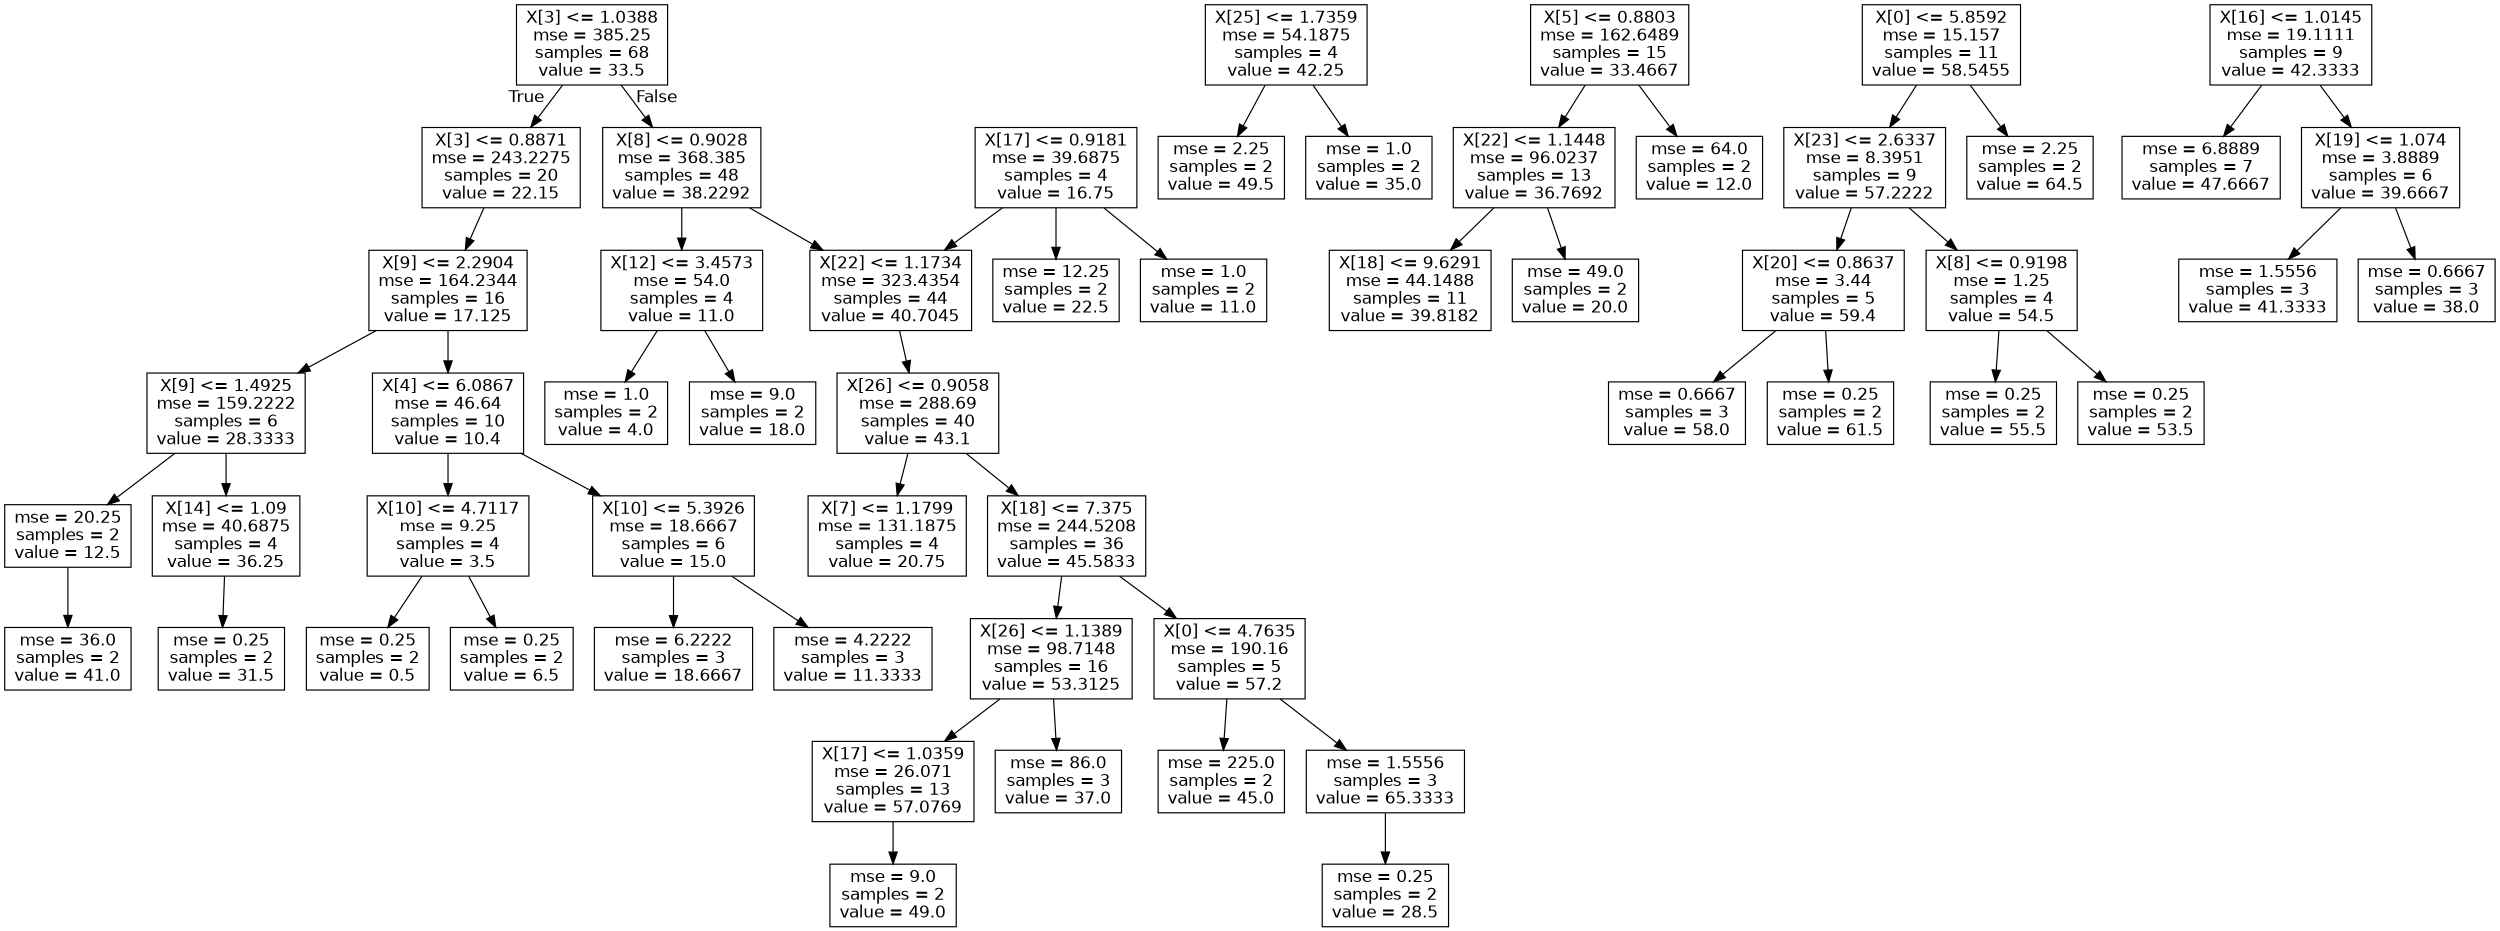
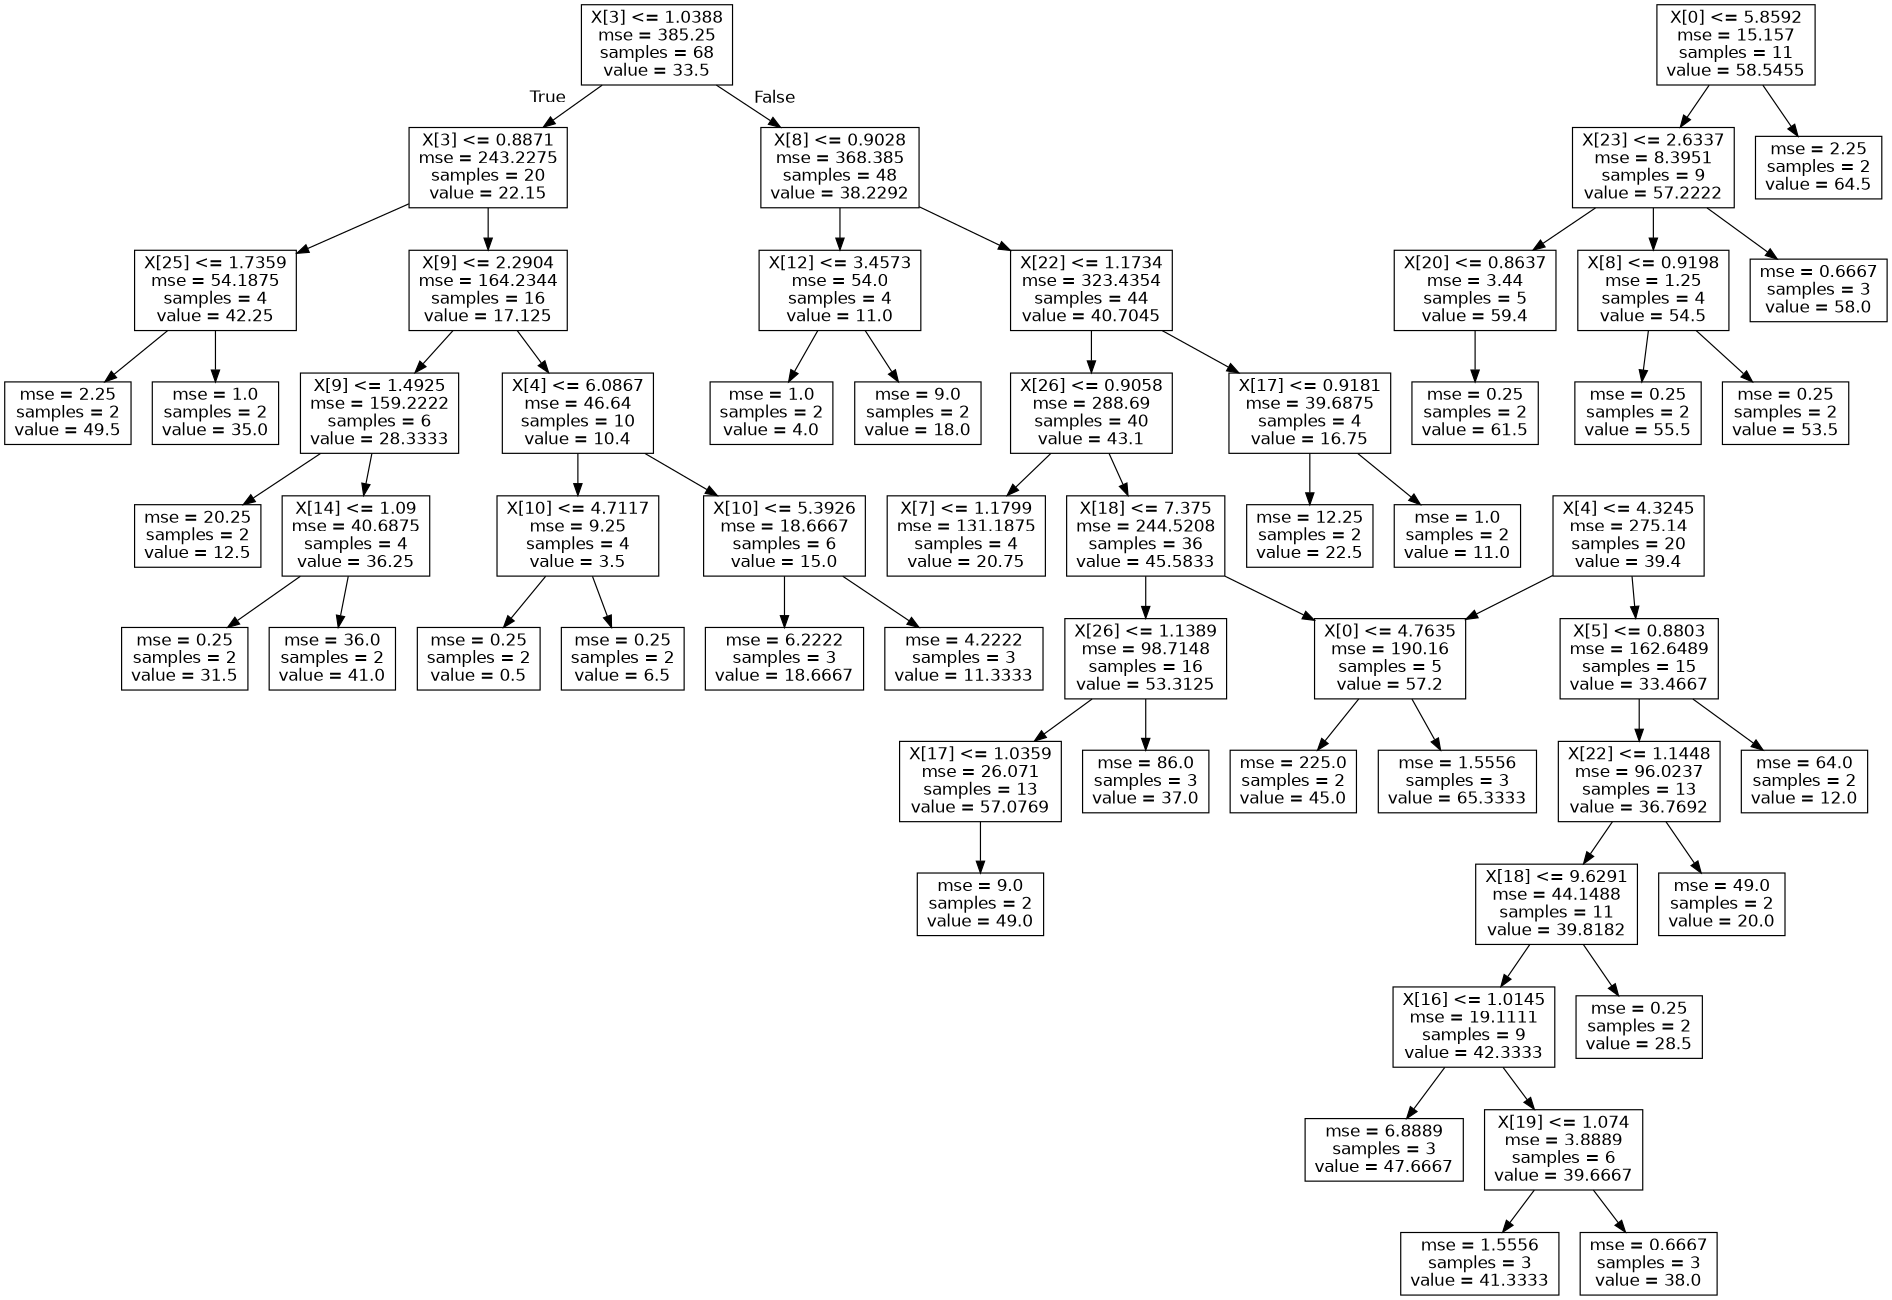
(2201, 168) -> (1384, 1150)
(978, 225) -> (1195, 349)
none -> (358, 226)
(1749, 353) -> (1737, 230)
none -> (1629, 536)
(68, 591) -> (344, 596)
(1385, 833) -> (1598, 965)
none -> (1519, 961)
